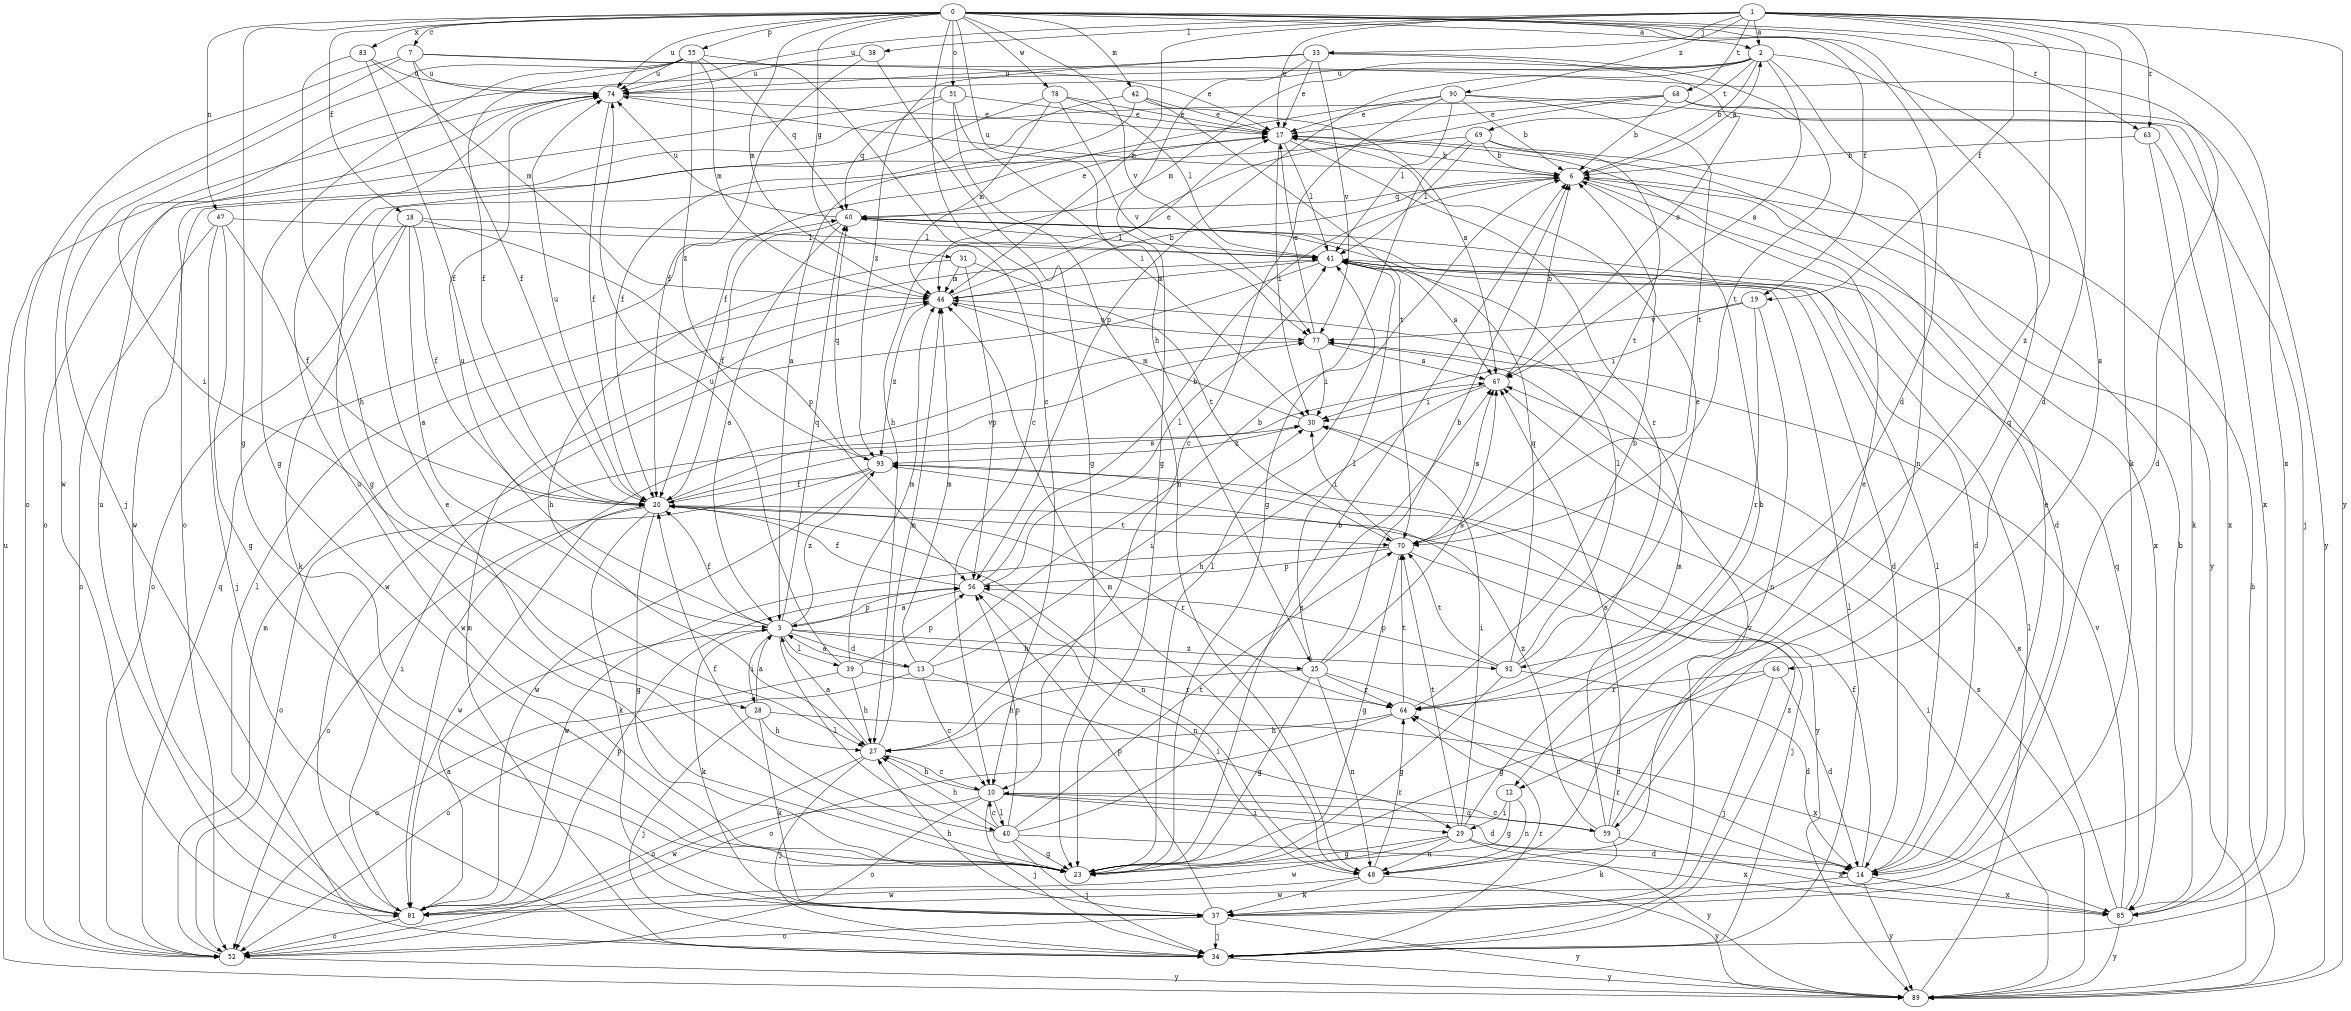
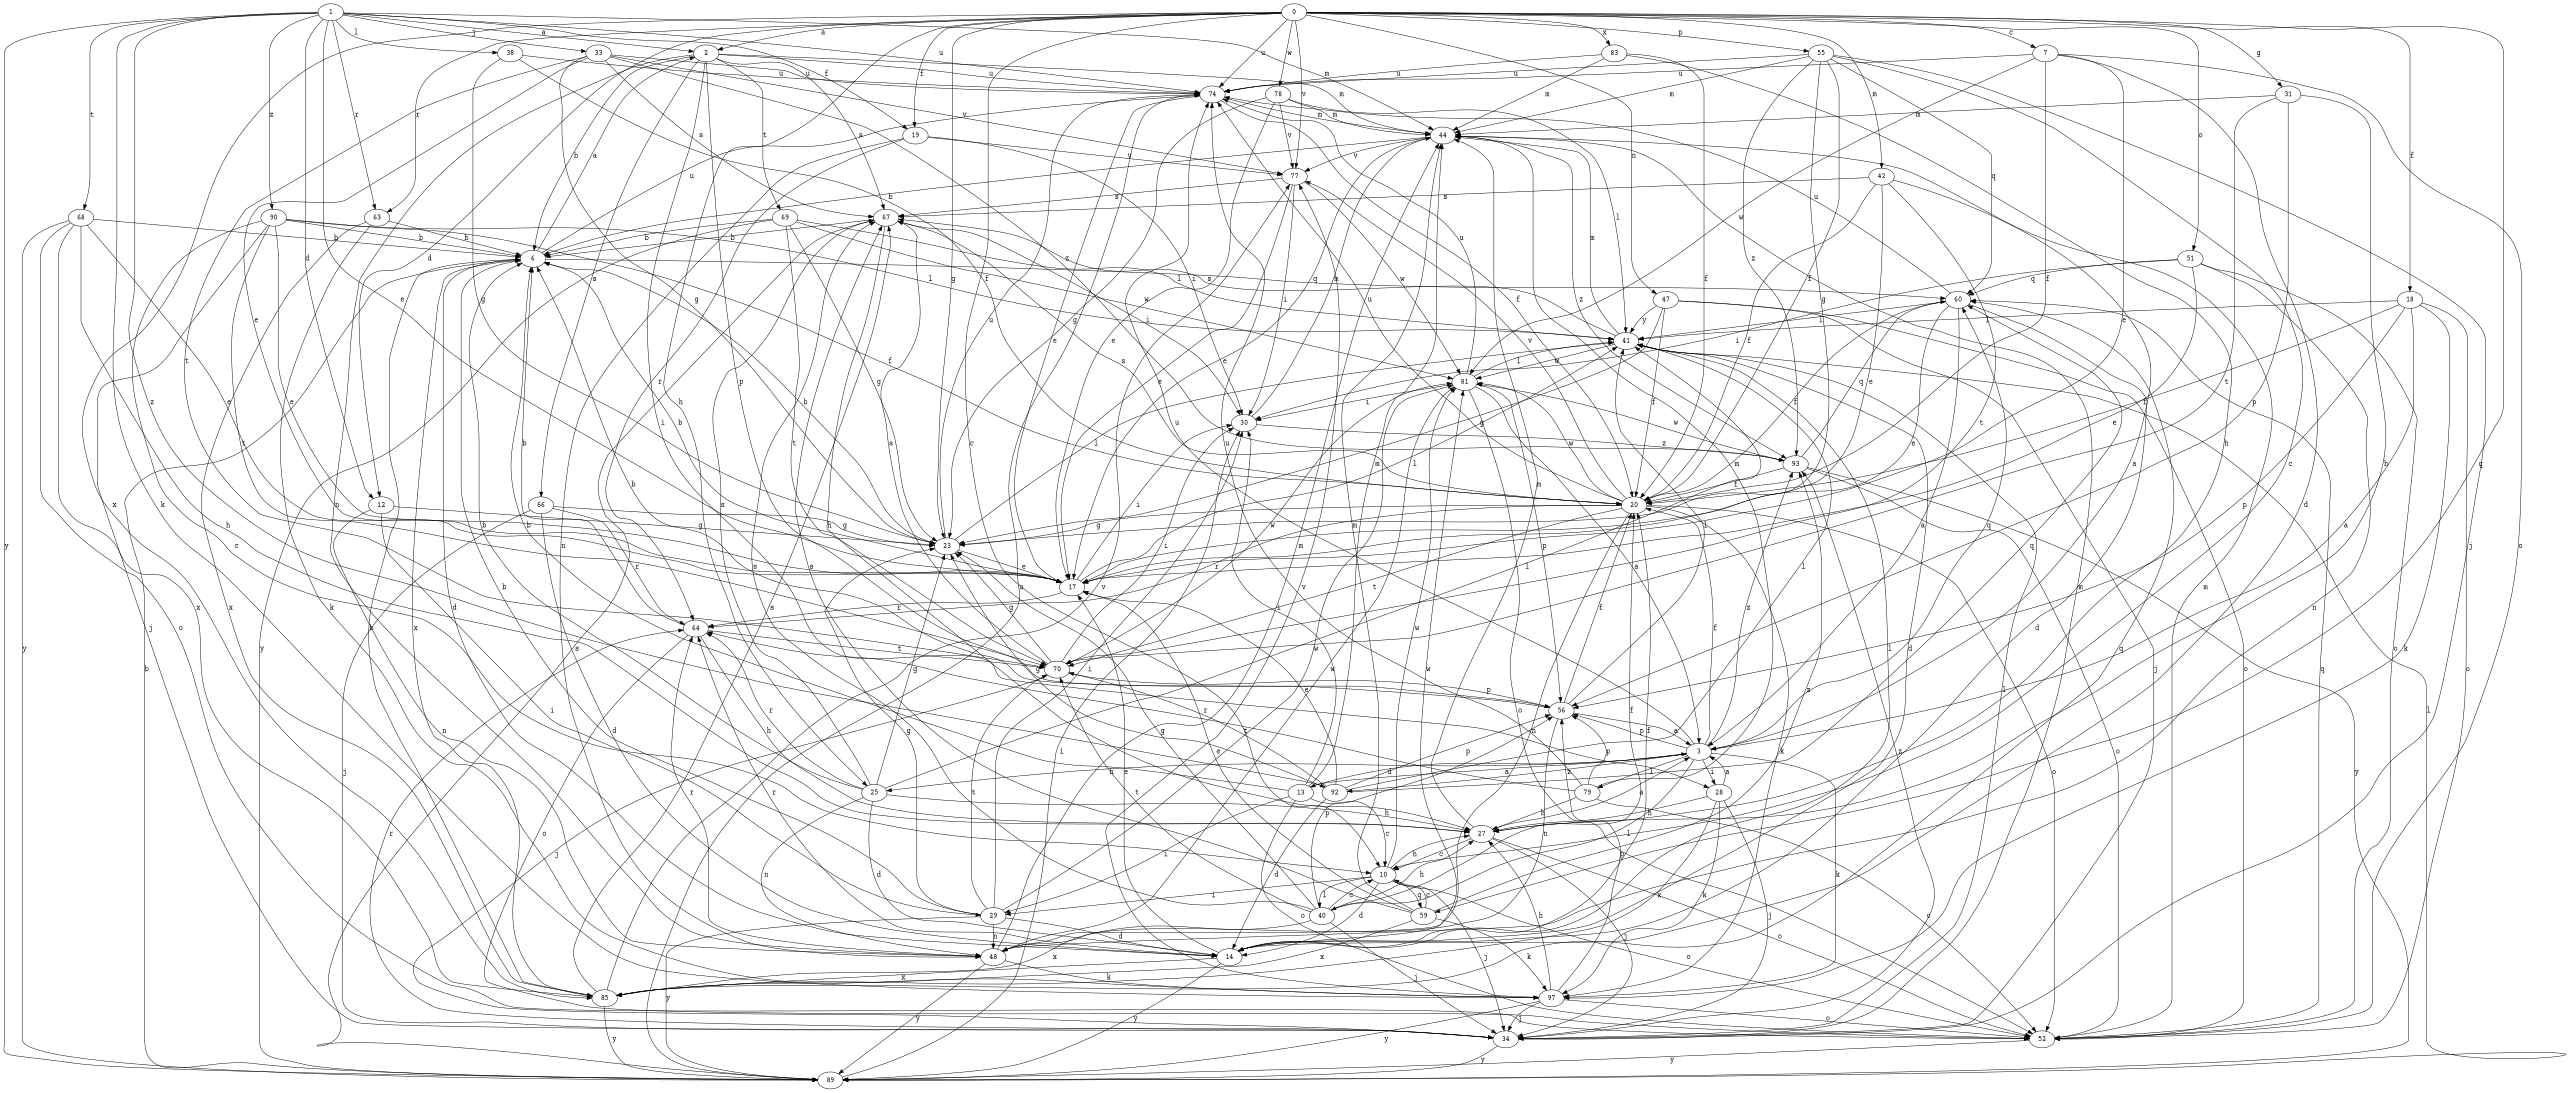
(750, 133) -> (1324, 120)
(811, 238) -> (1644, 320)
(850, 670) -> (1587, 793)
(1216, 916) -> (1551, 998)
